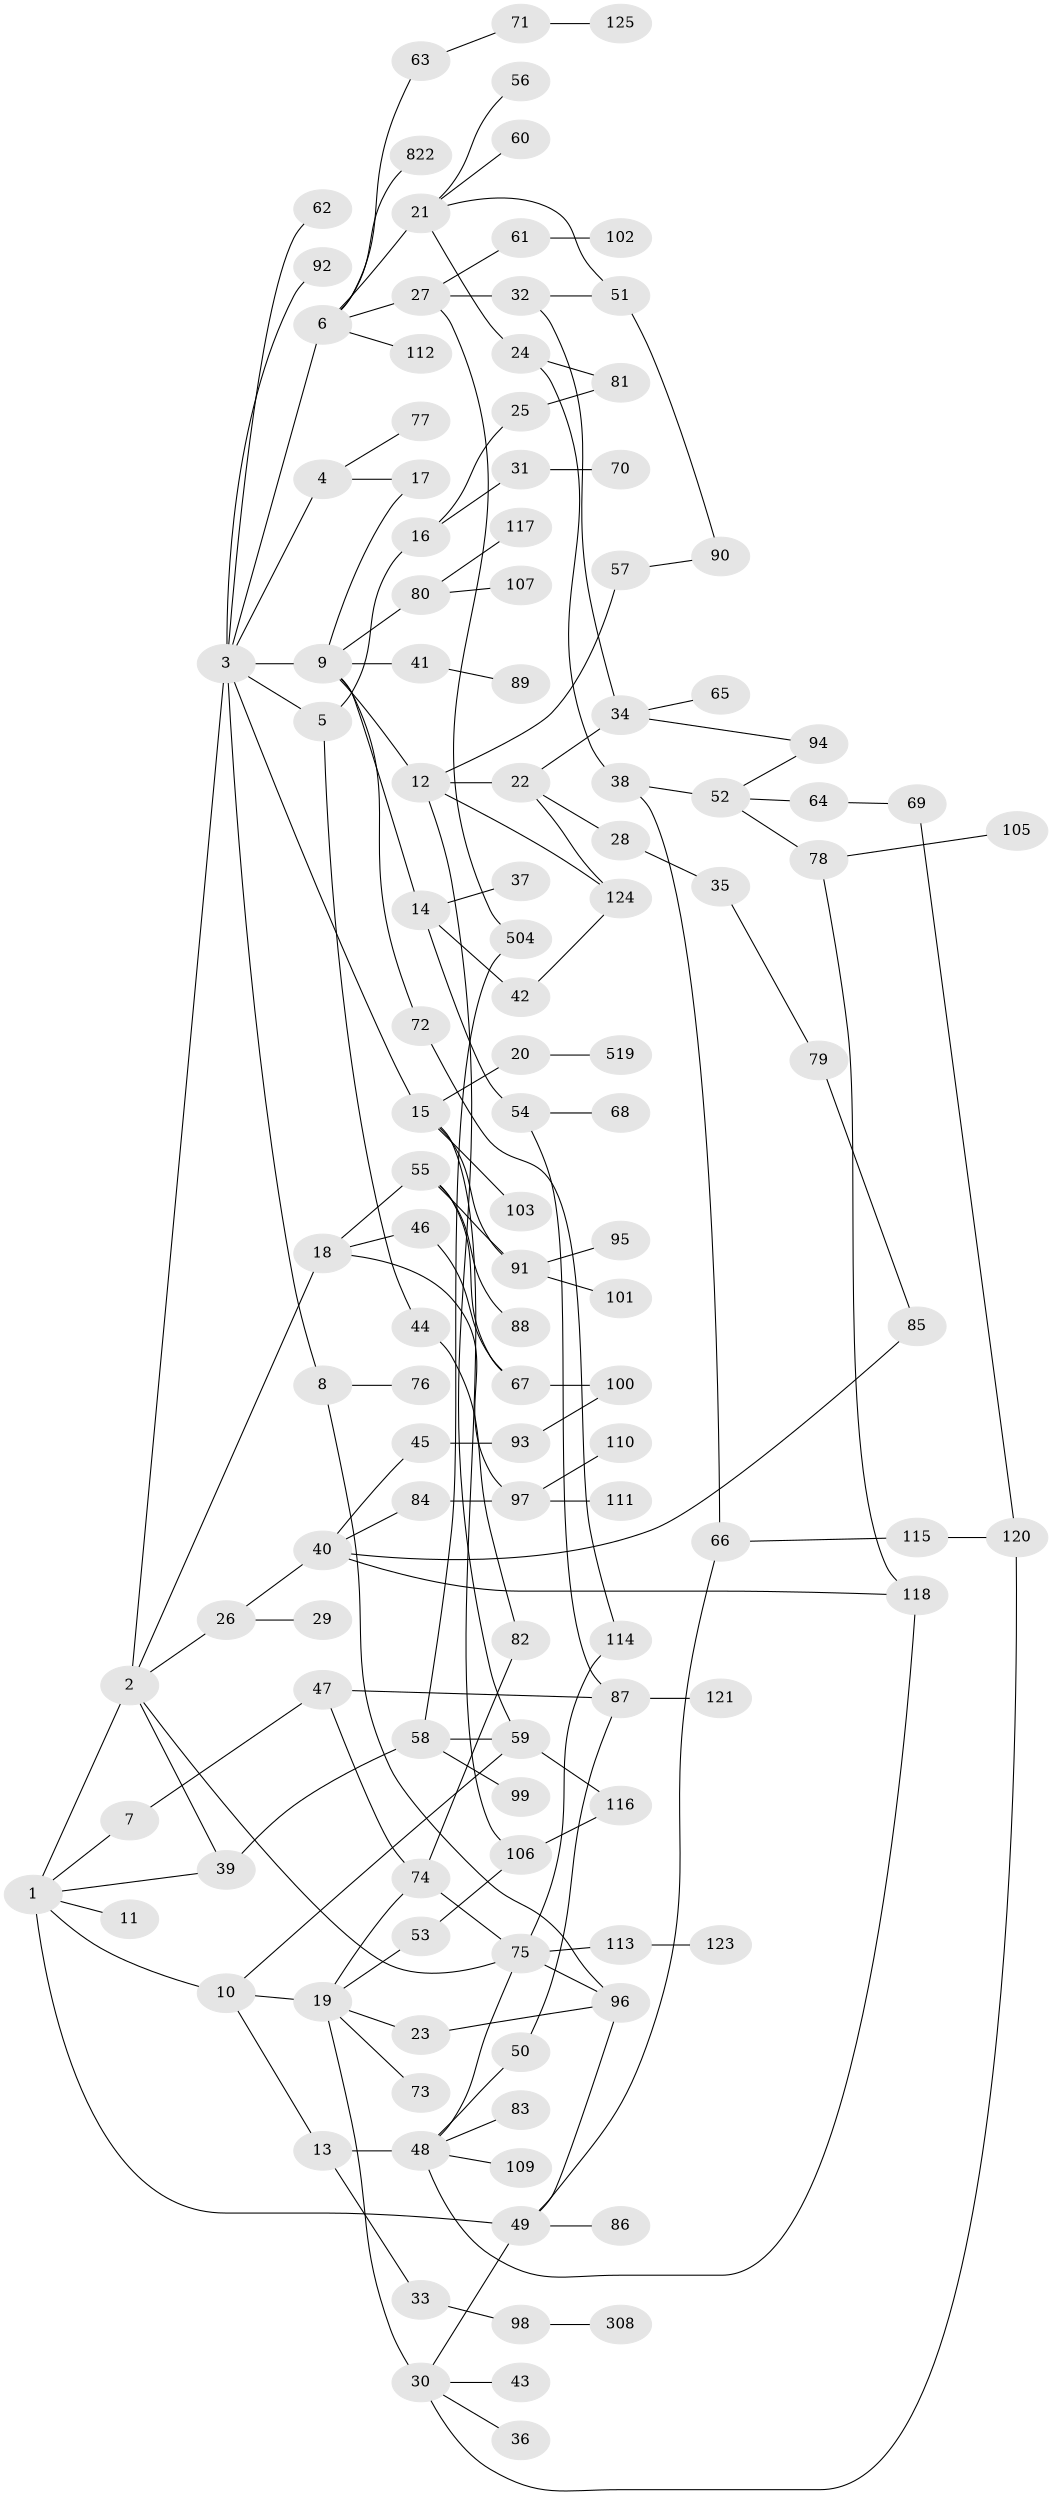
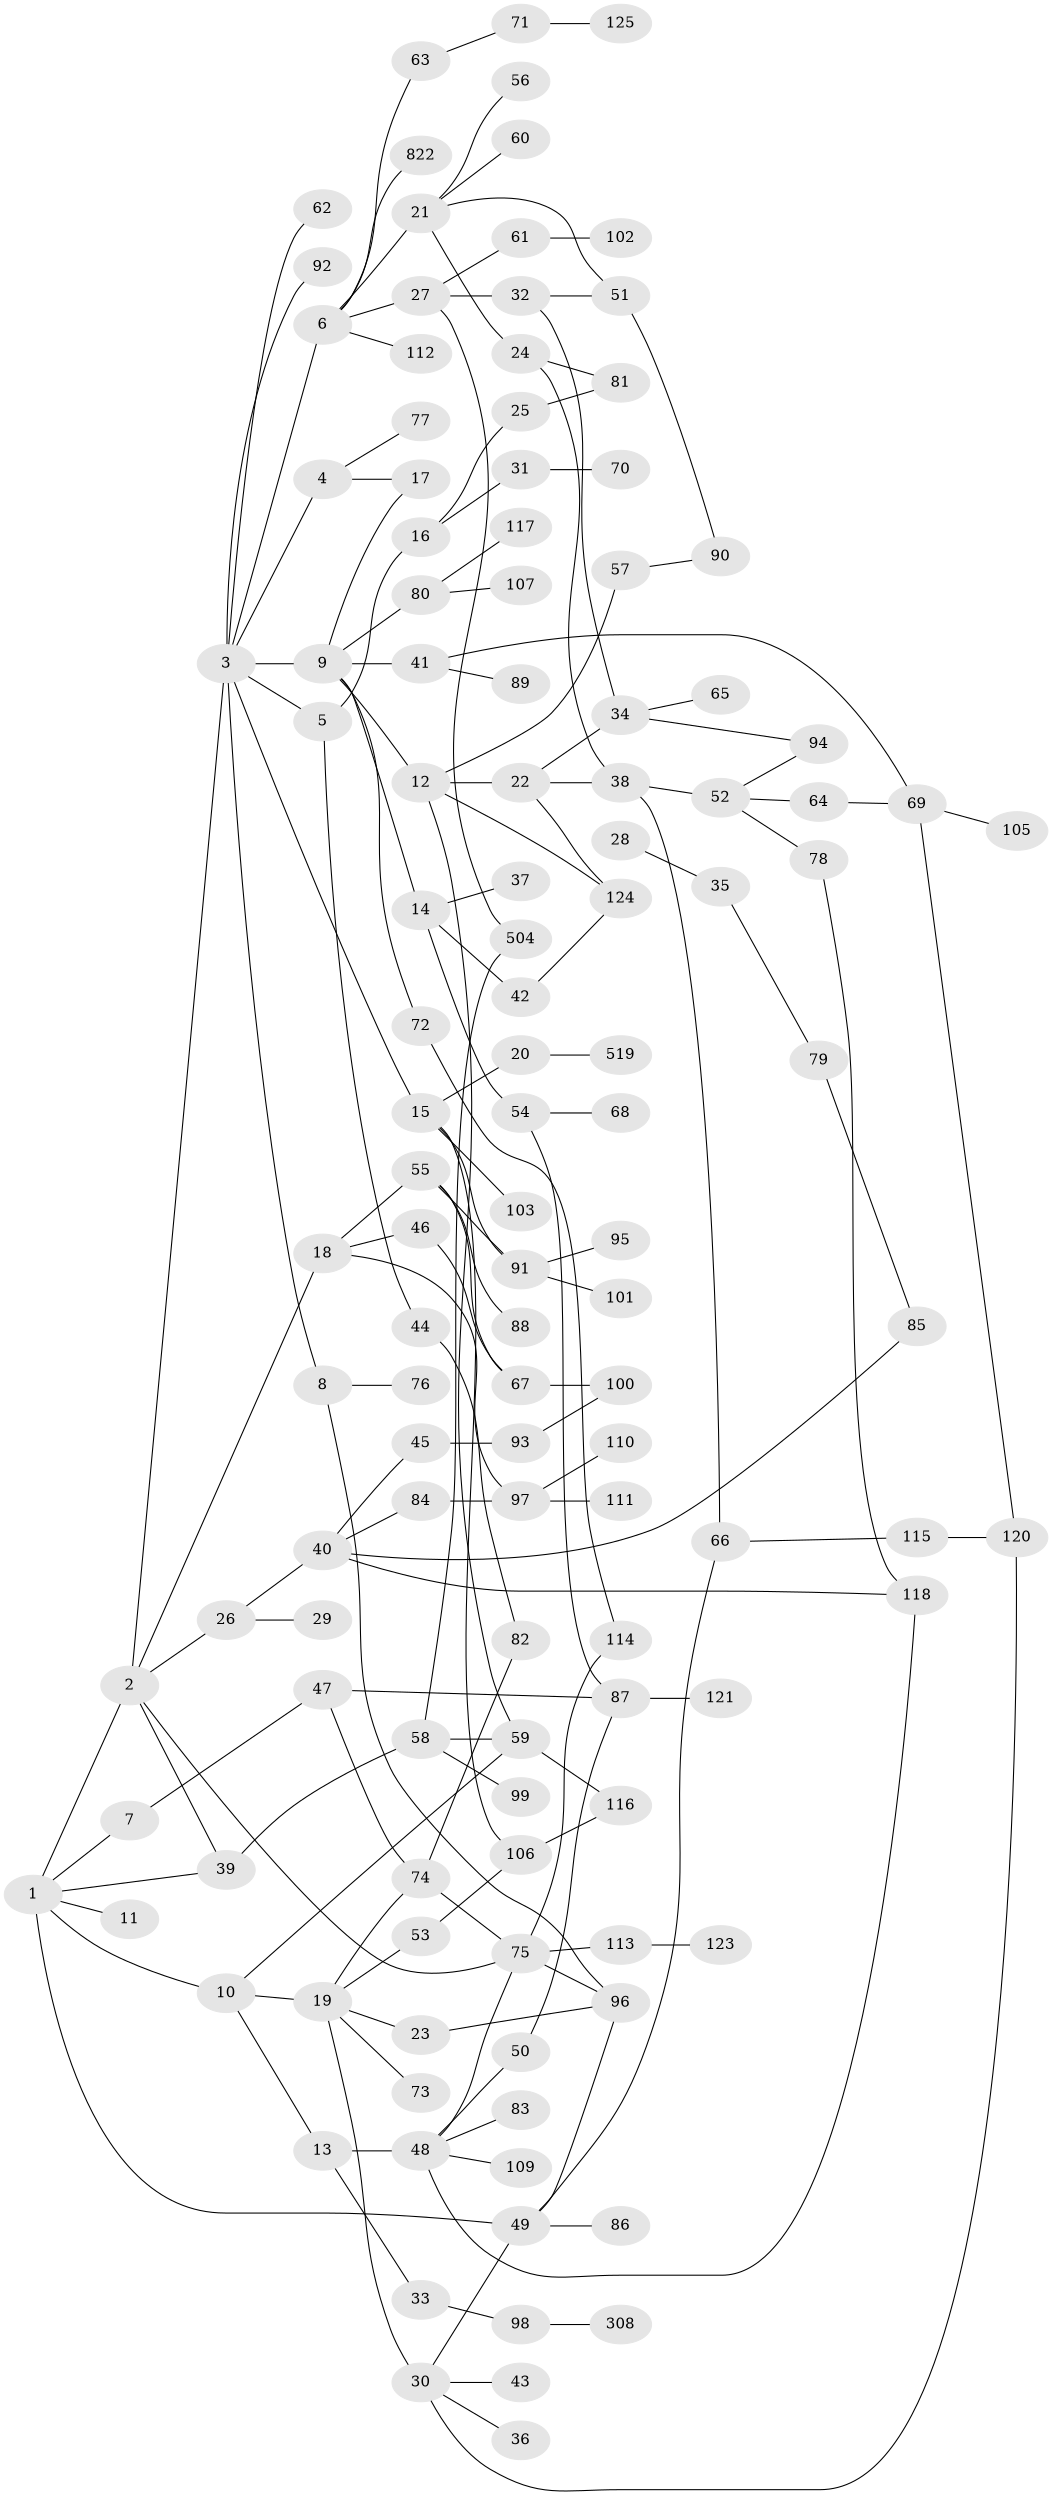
none -> (709, 635)
(571, 812) -> (571, 783)
(917, 846) -> (967, 817)
